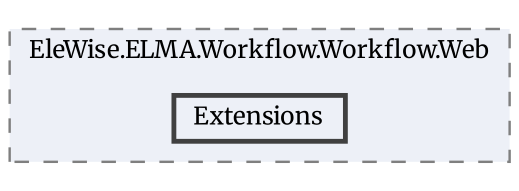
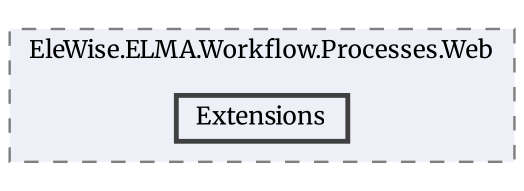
(260, 52) -> (262, 52)
